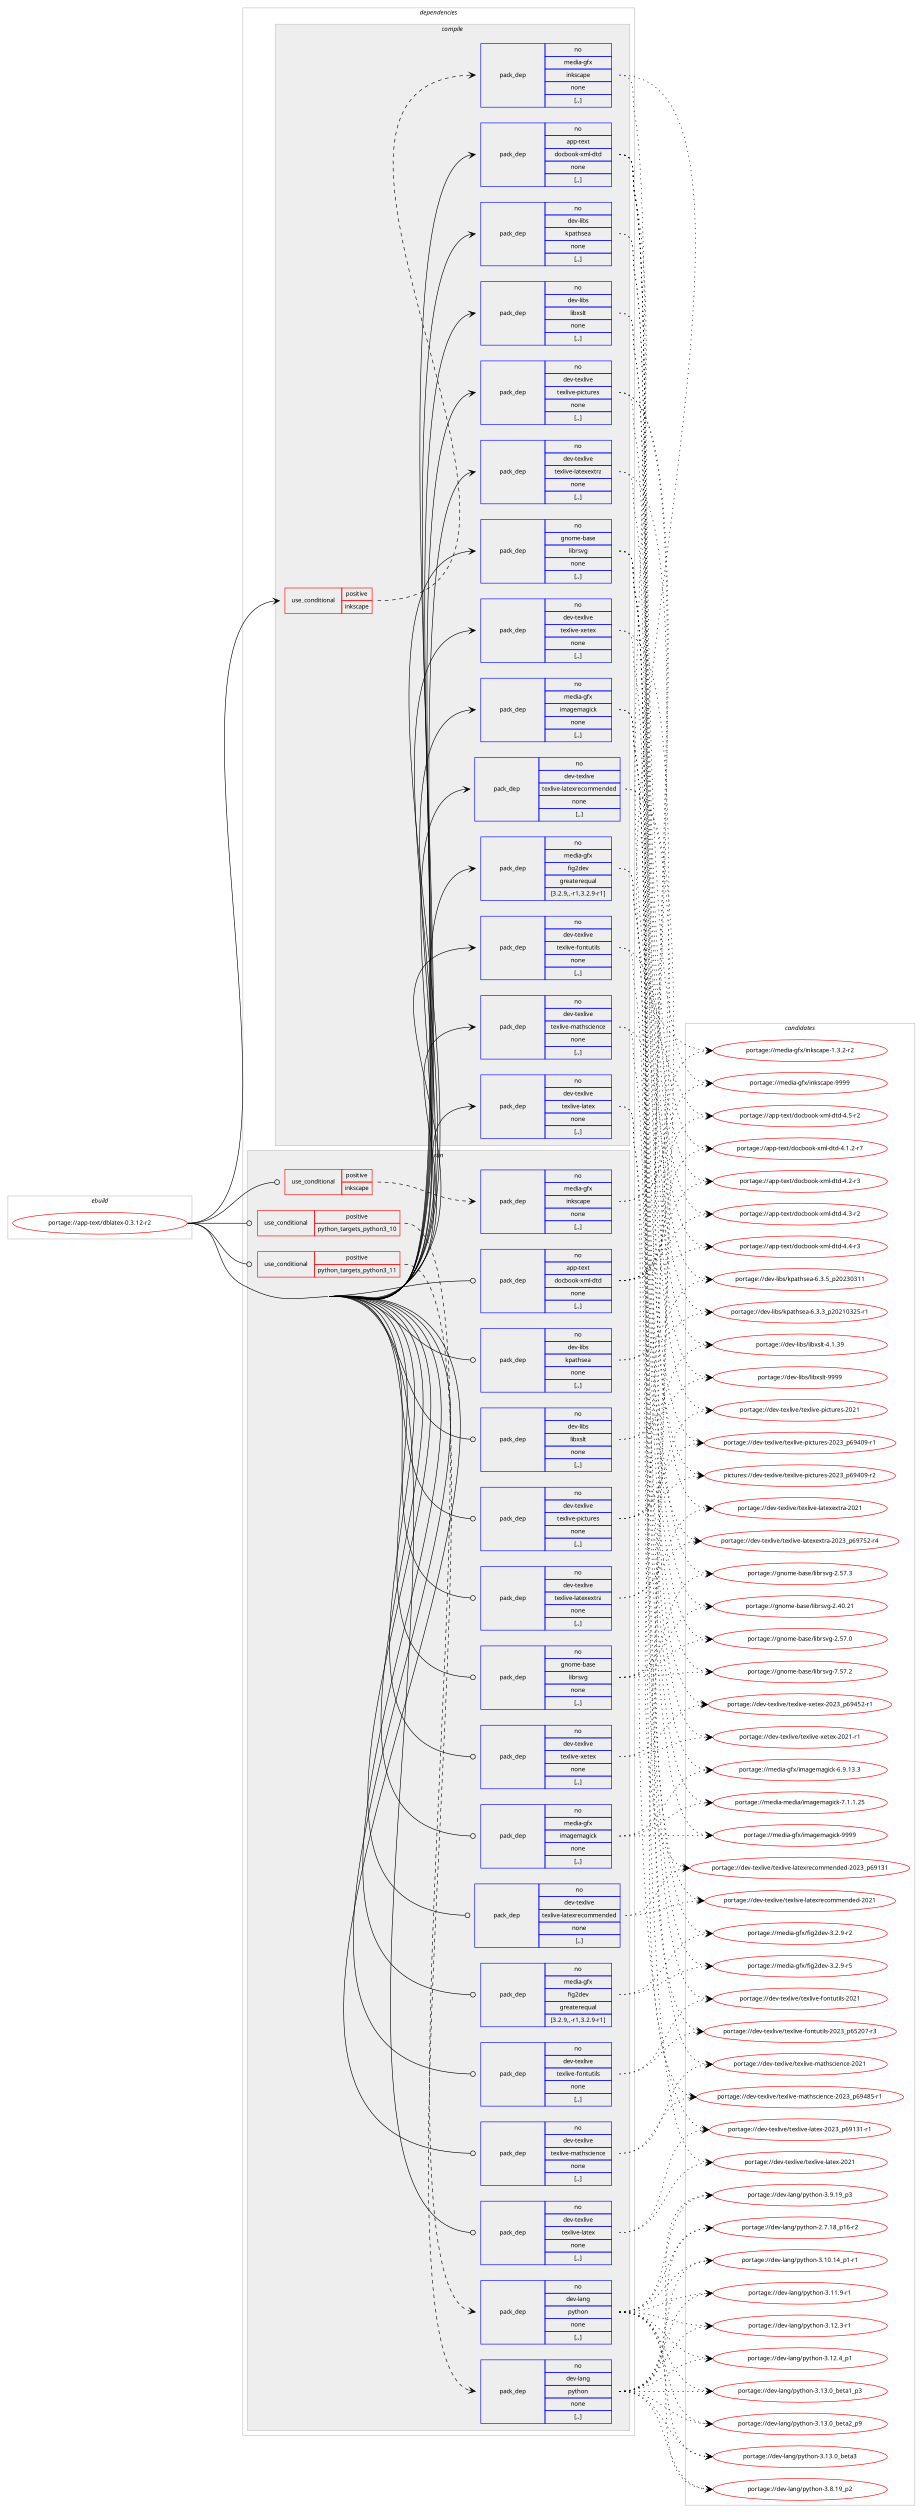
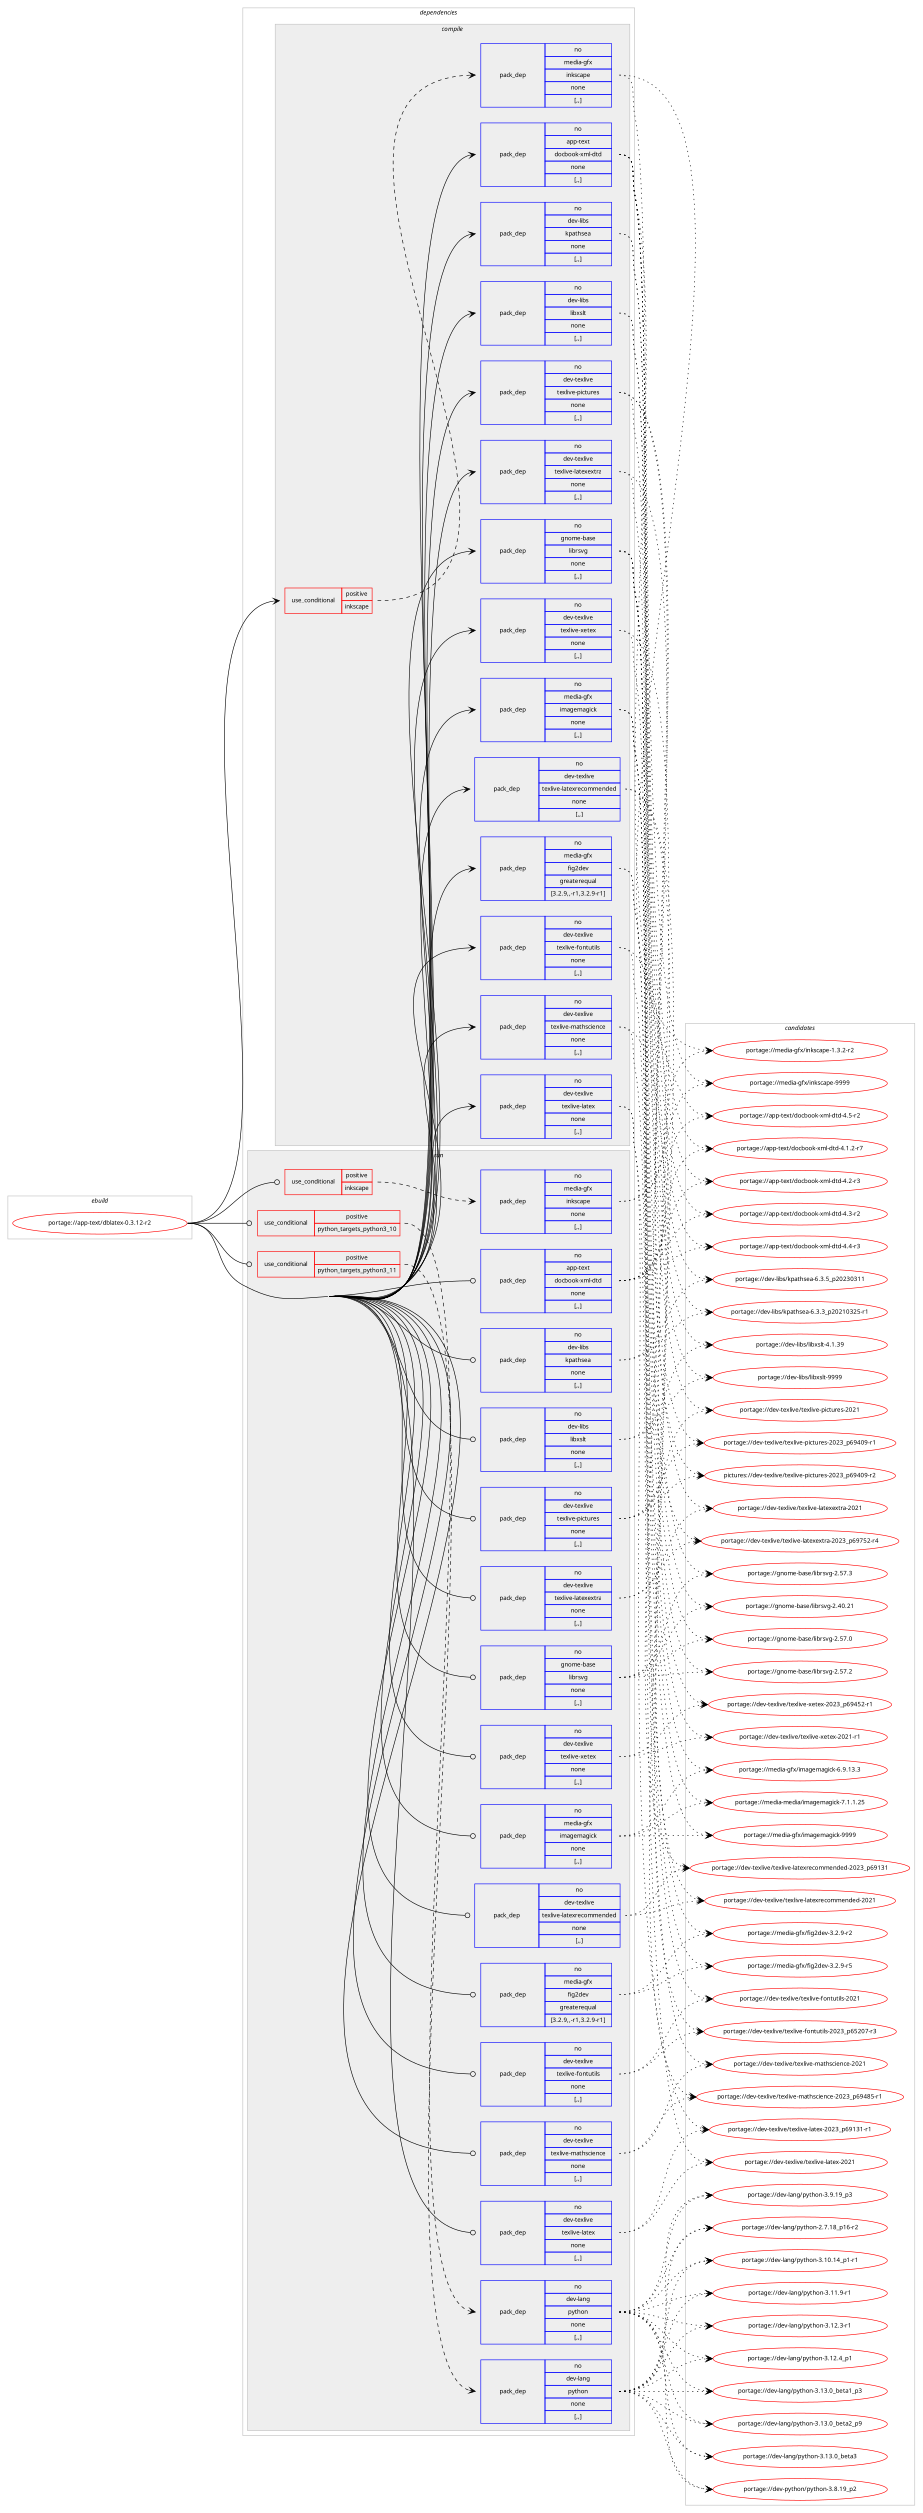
(800, 1672) -> (800, 1672)
(800, 2489) -> (800, 2489)
